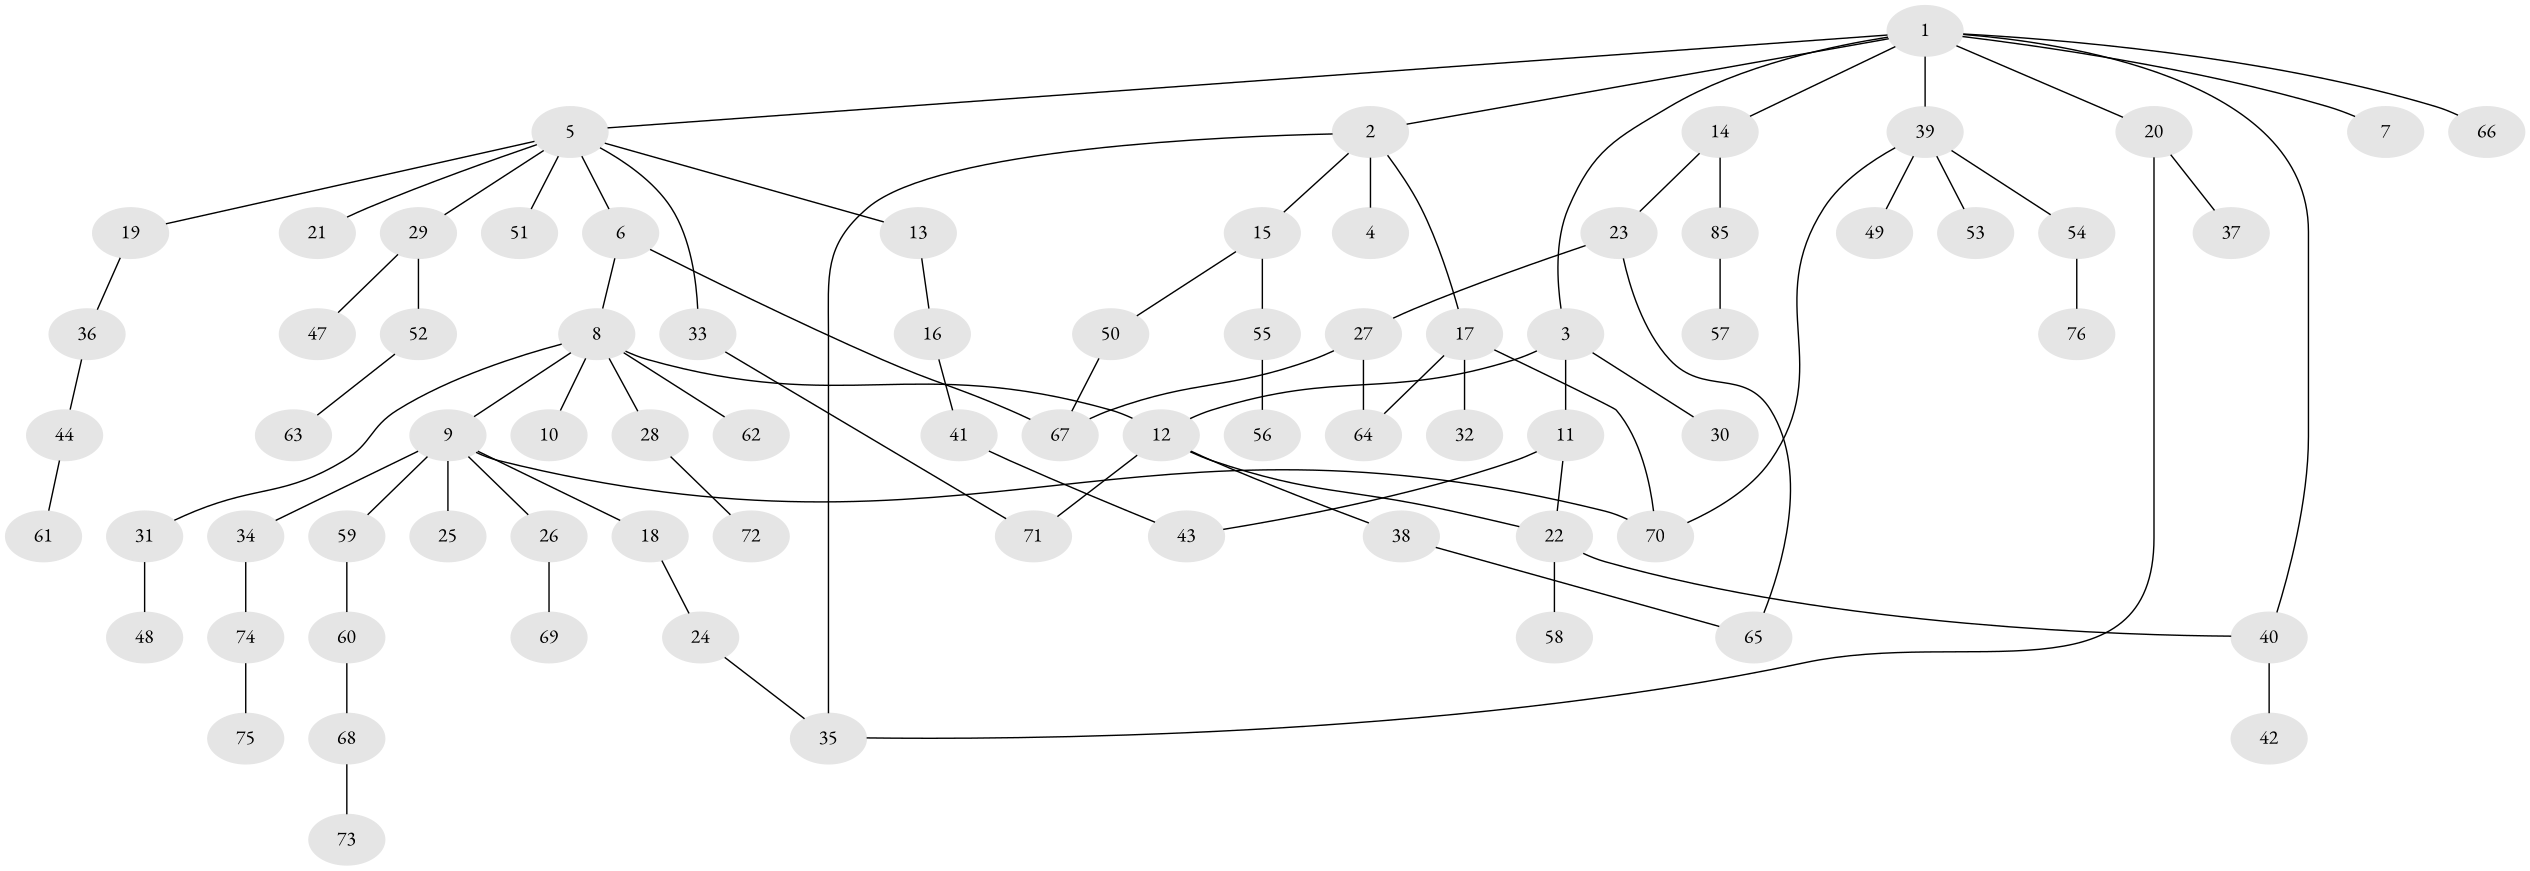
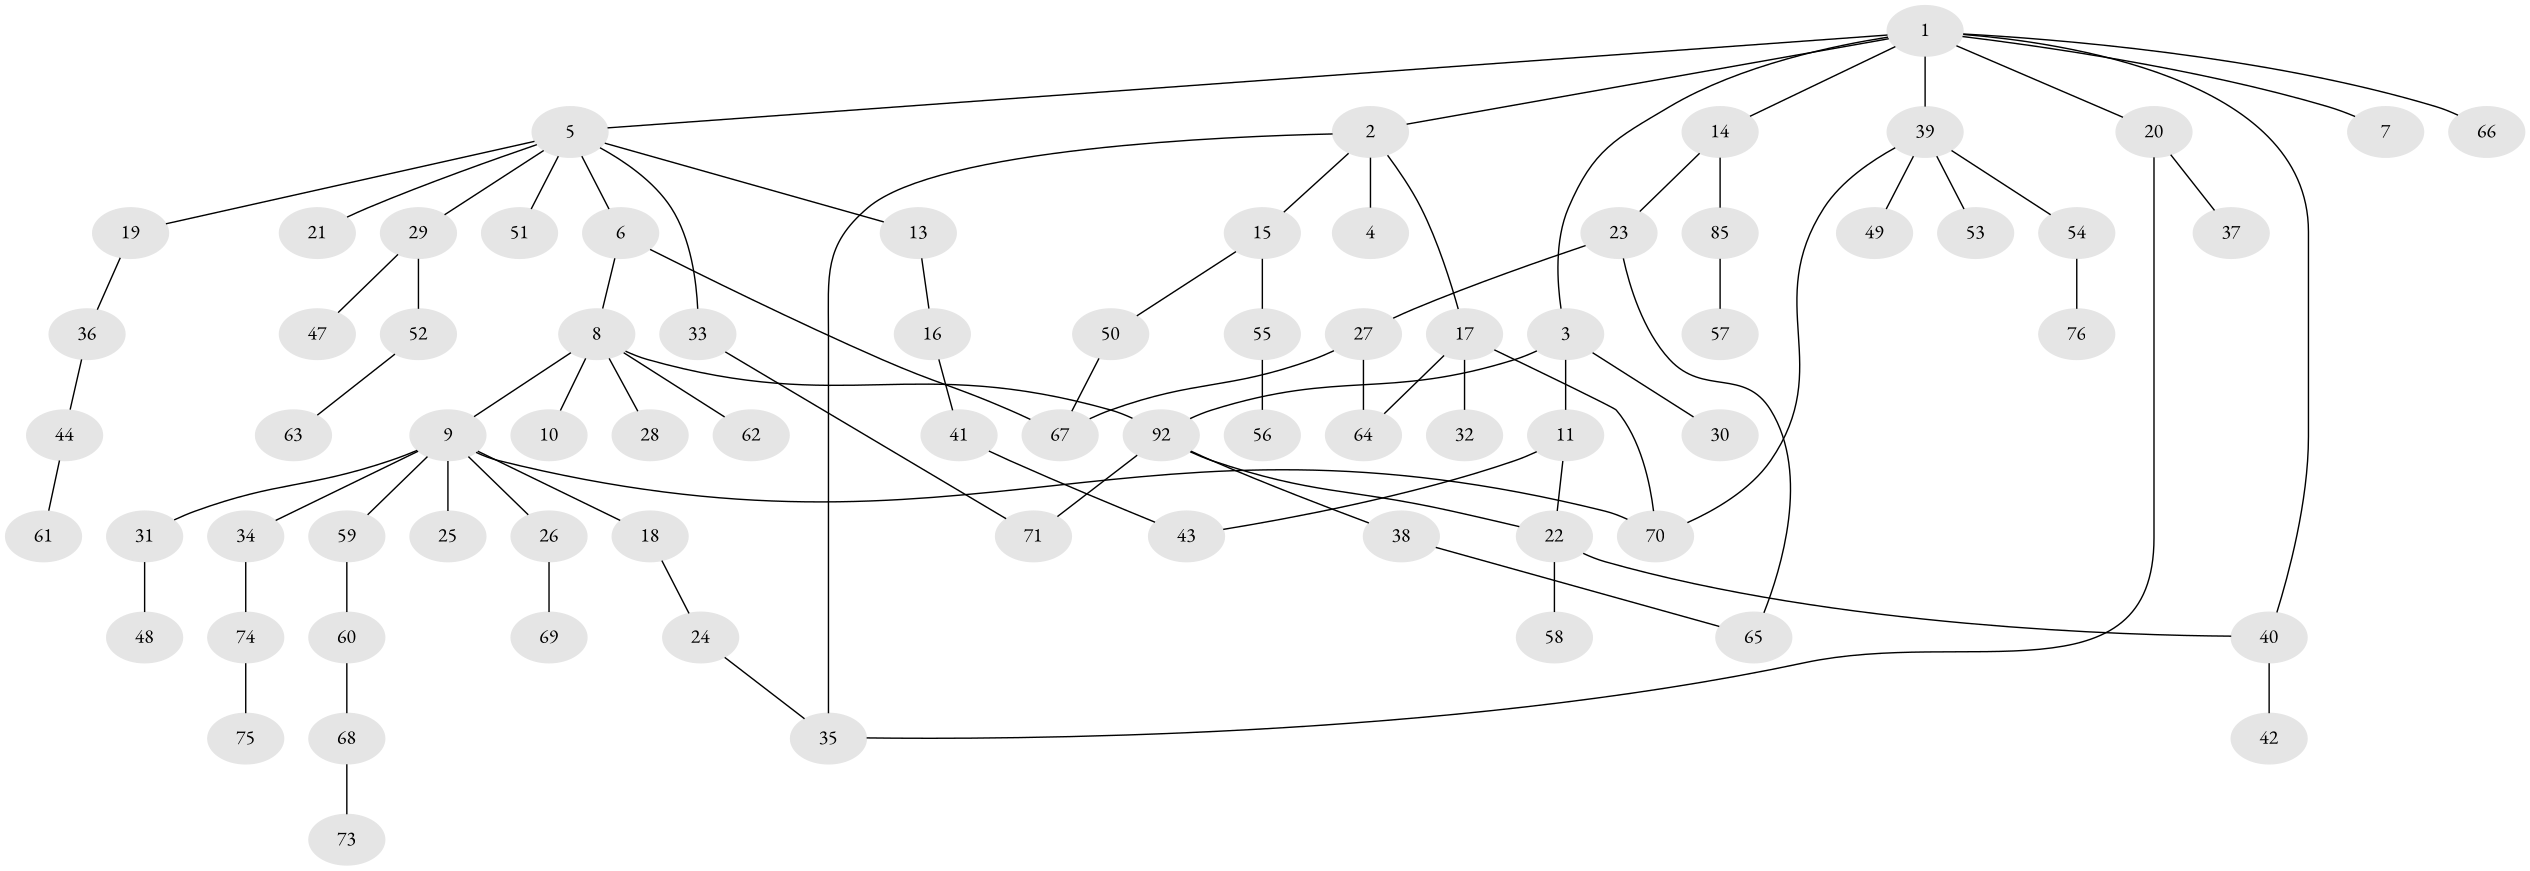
(1161, 435) -> (1161, 435)
(370, 437) -> (295, 485)
(751, 536) -> none
